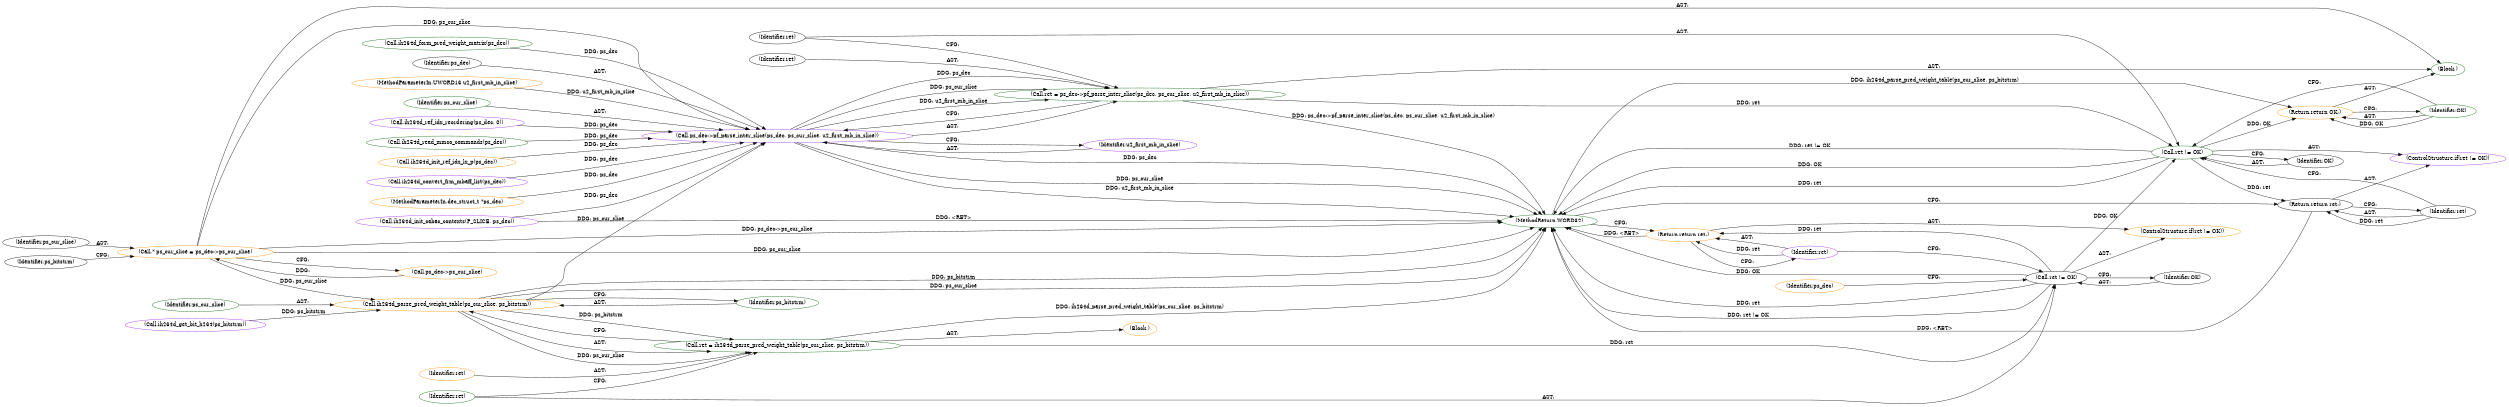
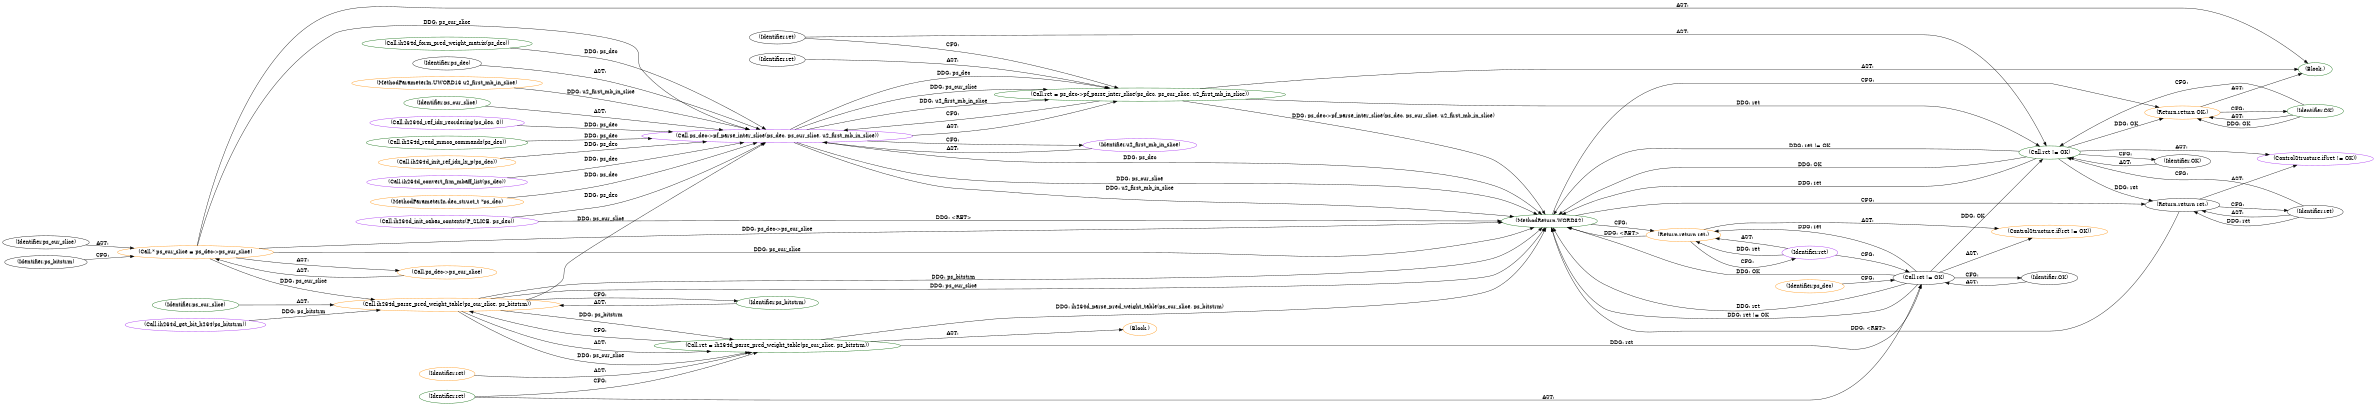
(1935, 80) -> (1869, 80)
(304, 260) -> (304, 260)
(304, 271) -> (304, 271)
